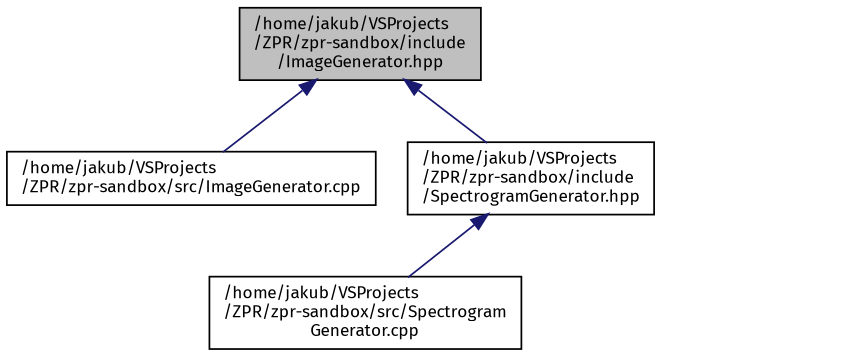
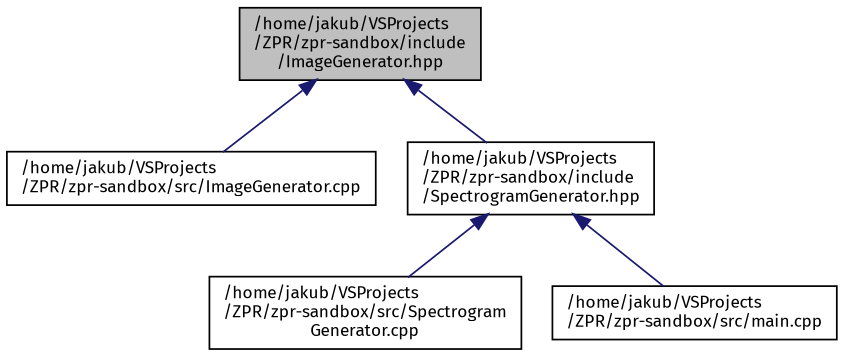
none -> (695, 313)
